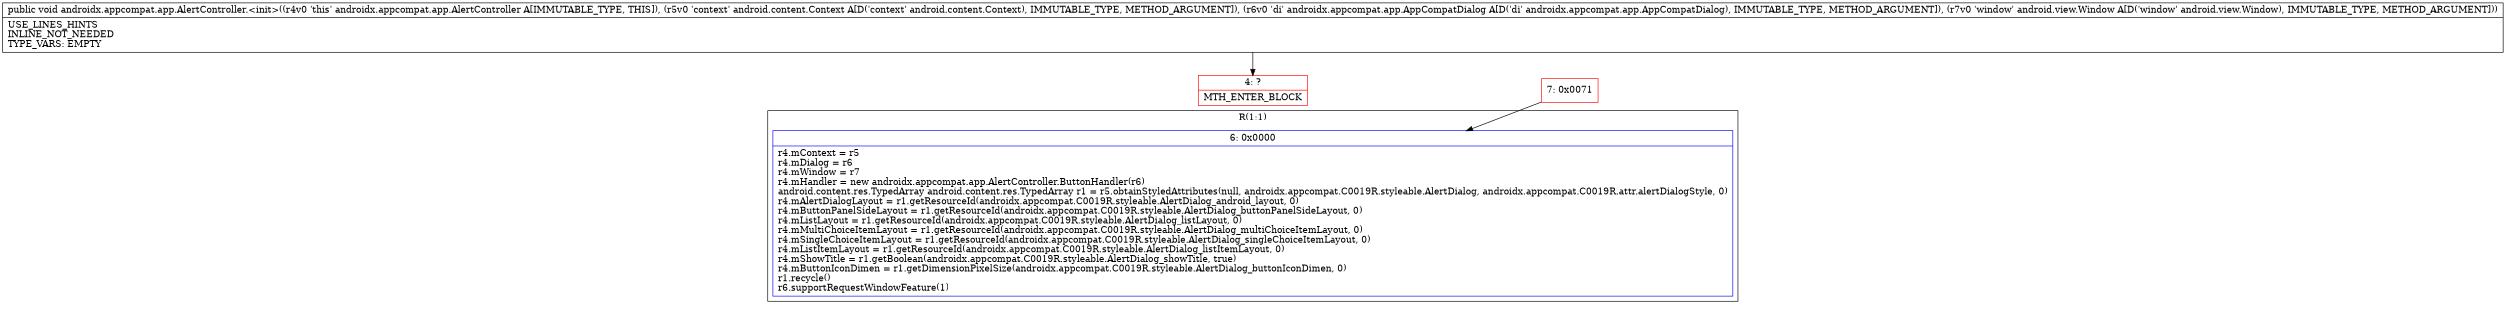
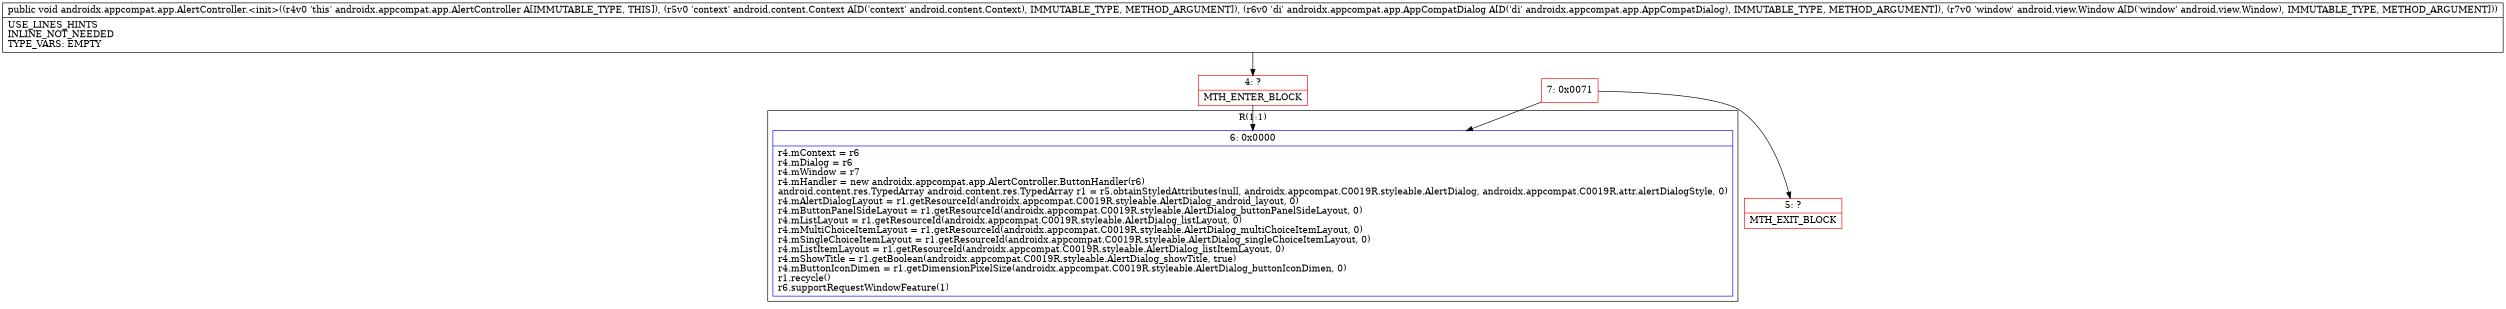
none -> (1253, 115)
(819, 153) -> (819, 153)
none -> (1793, 213)
